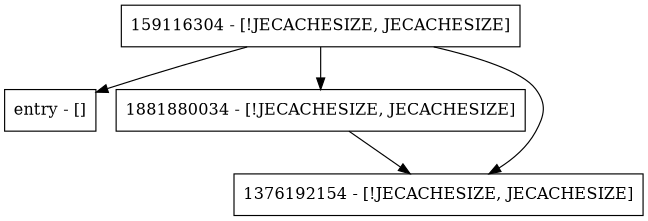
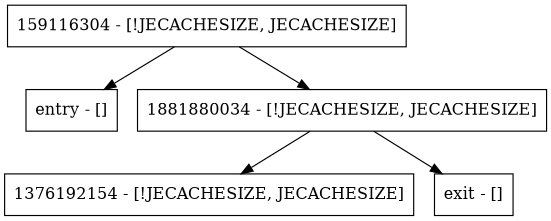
(531, 84) -> none
none -> (474, 195)
